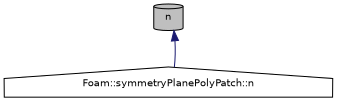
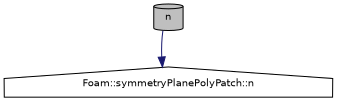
(175, 54) -> (162, 44)
